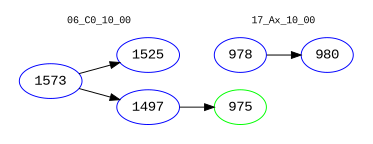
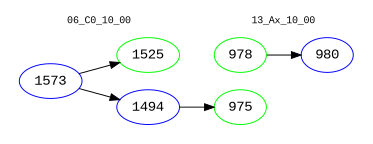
(284, 21) -> (284, 21)
(148, 55) -> (148, 55)
(240, 55) -> (240, 55)
(148, 107) -> (148, 107)
